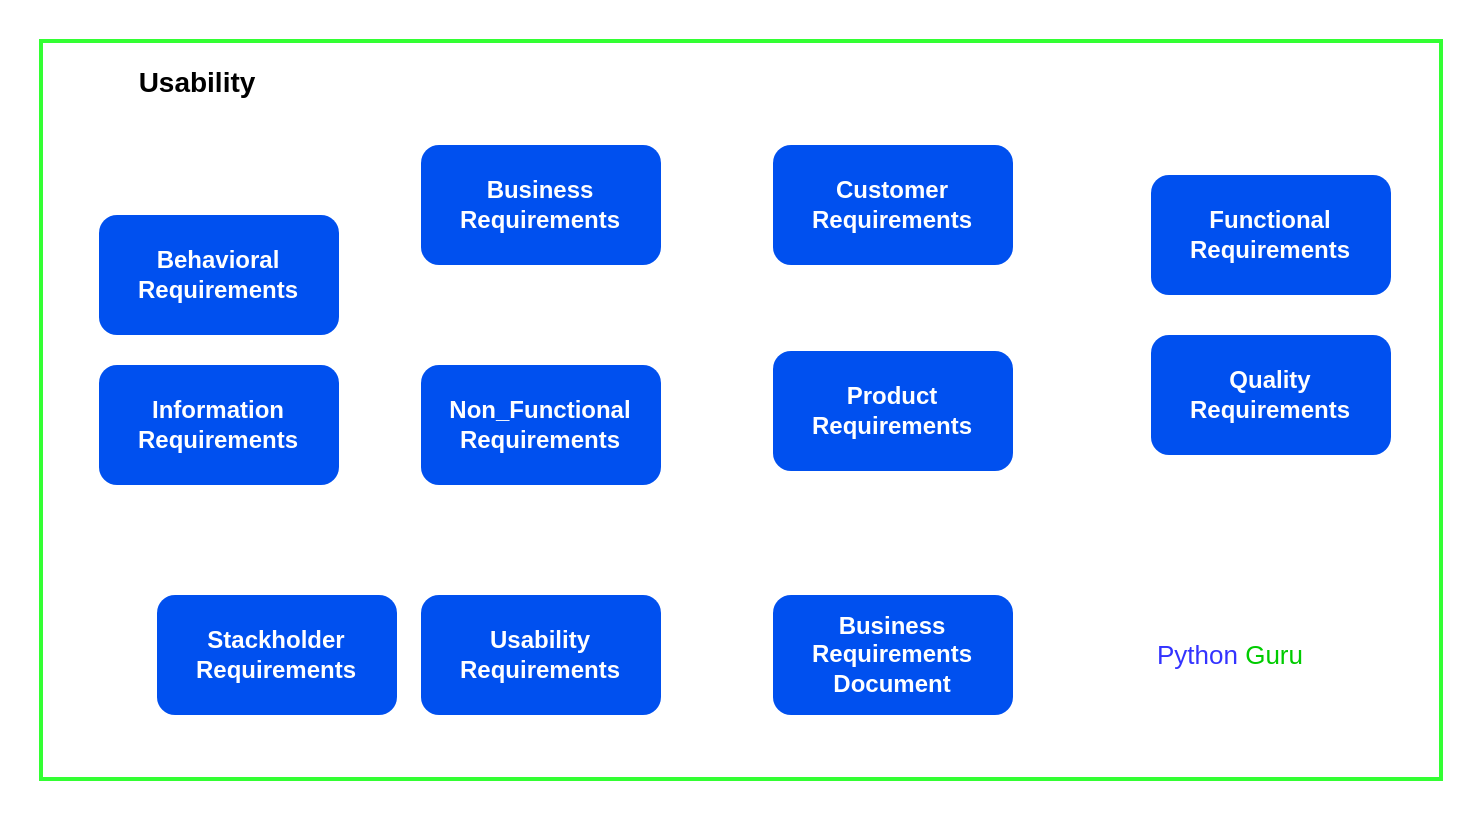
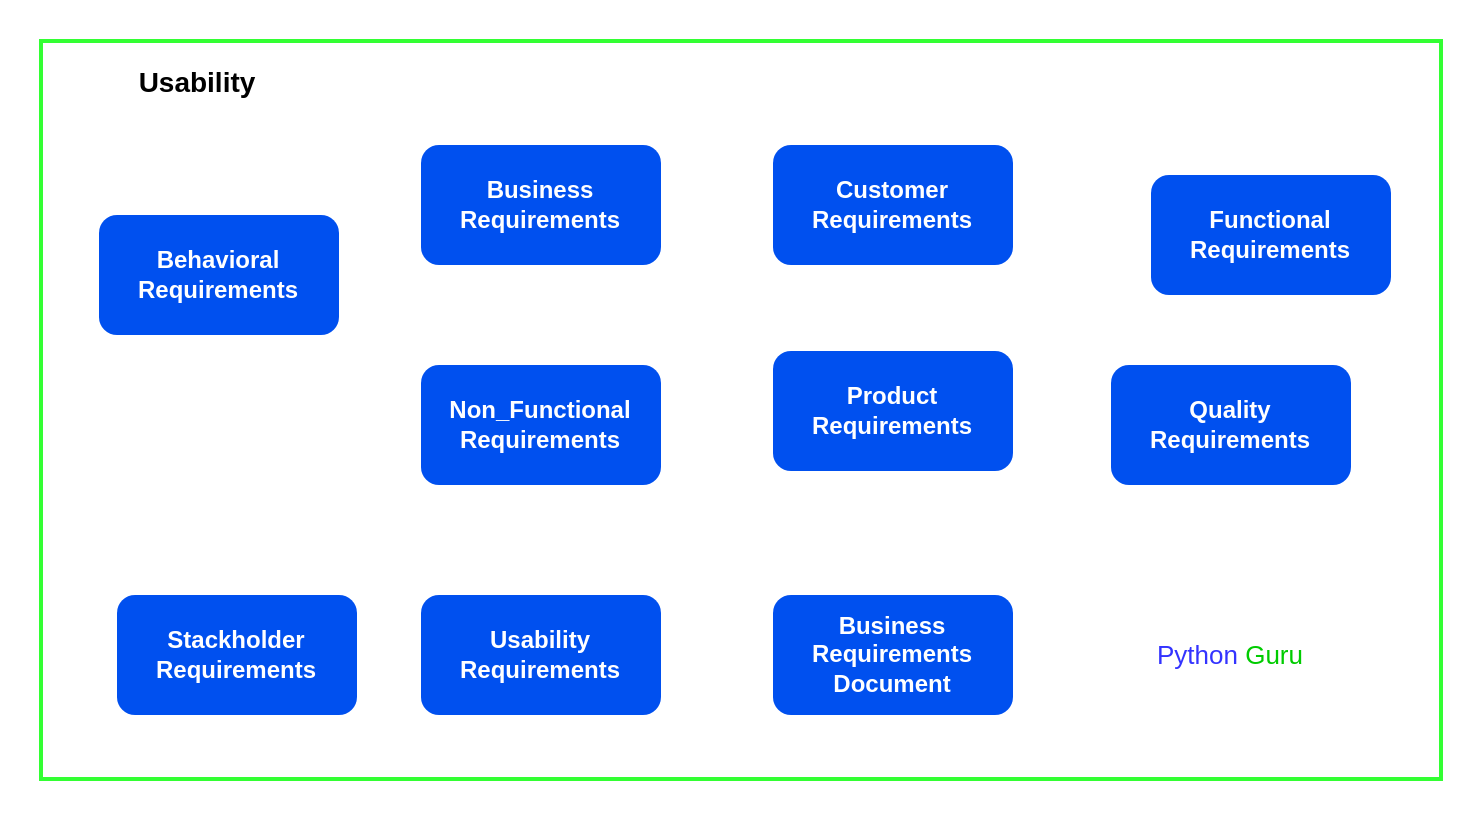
(1271, 395) -> (1231, 425)
(219, 425) -> none
(277, 655) -> (237, 655)
